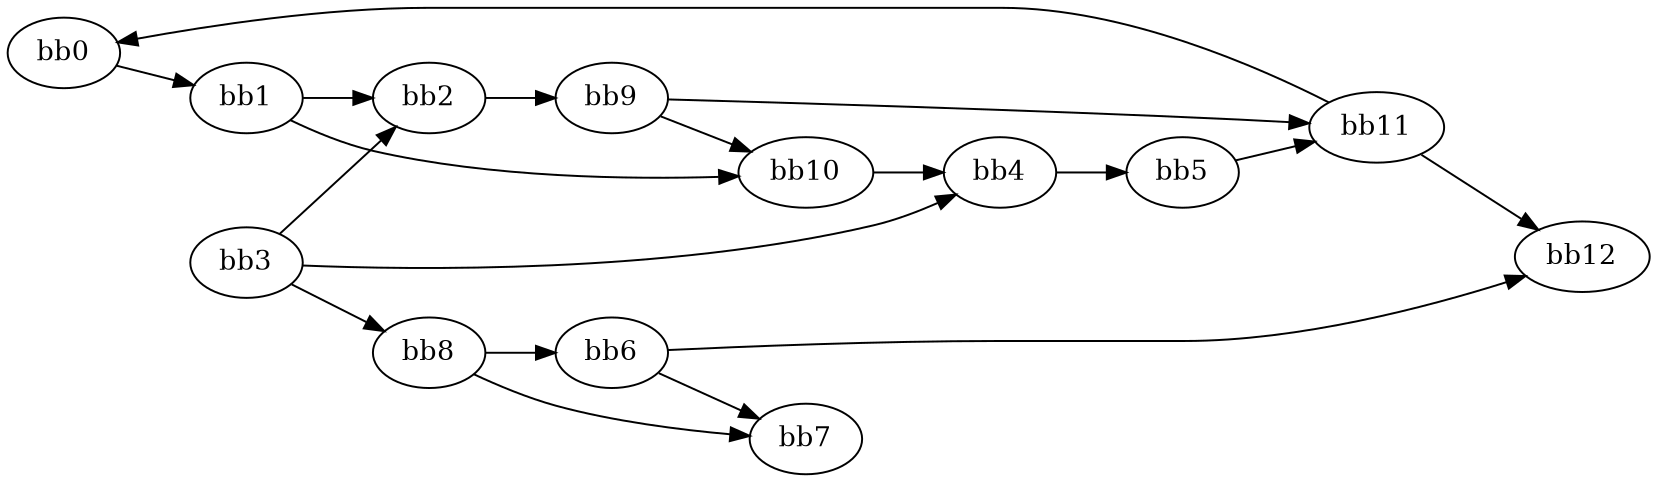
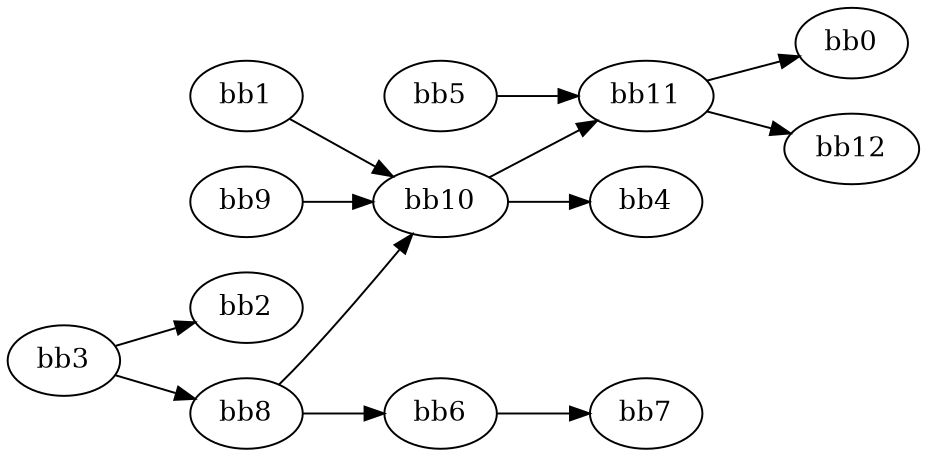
(145, 73) -> none
(328, 98) -> none
(511, 98) -> none
(979, 109) -> (534, 154)
(1082, 172) -> none
(624, 261) -> none
(1090, 341) -> none
(599, 416) -> (341, 318)
